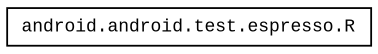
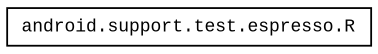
(189, 27) -> (189, 27)
